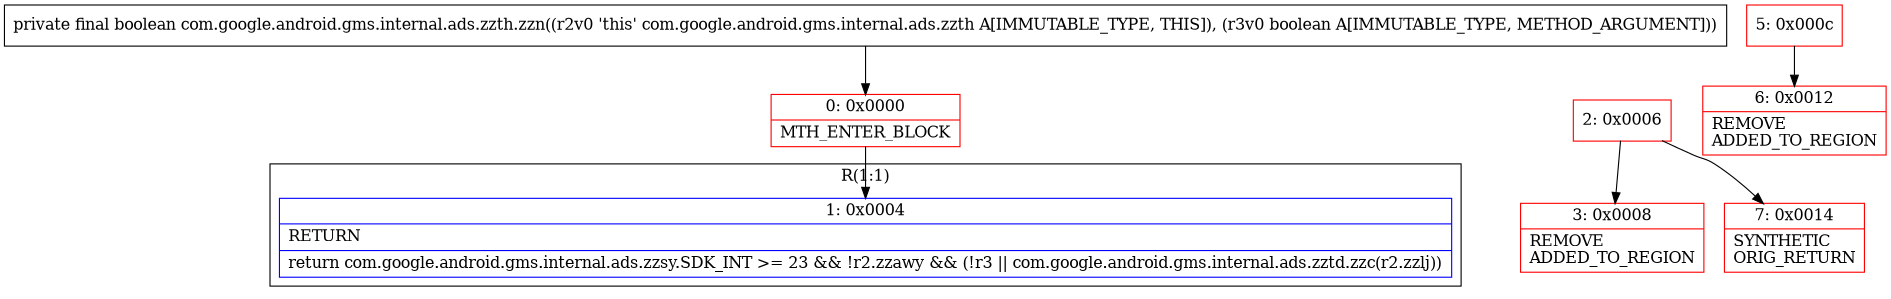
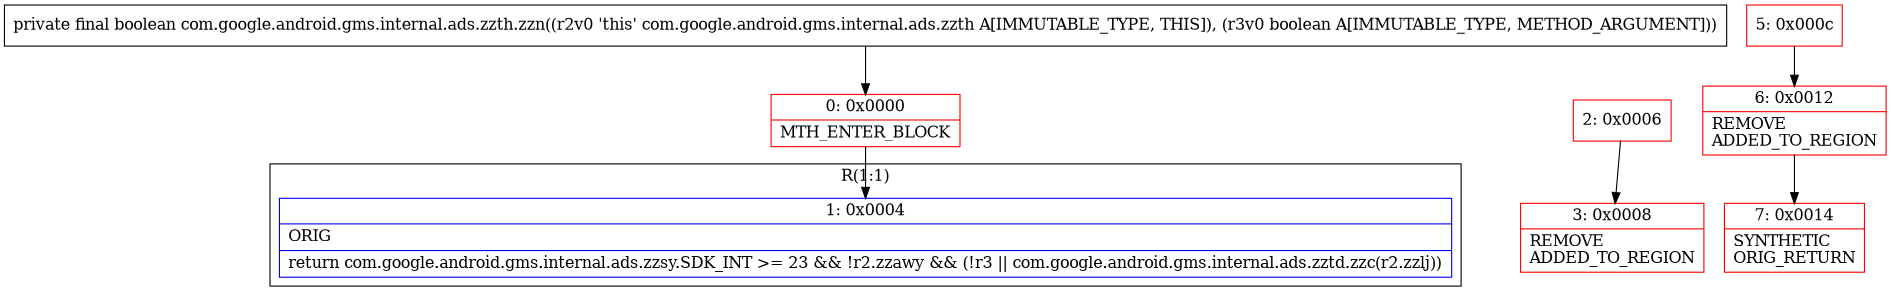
(1712, 162) -> (1794, 174)
(324, 237) -> (310, 237)
